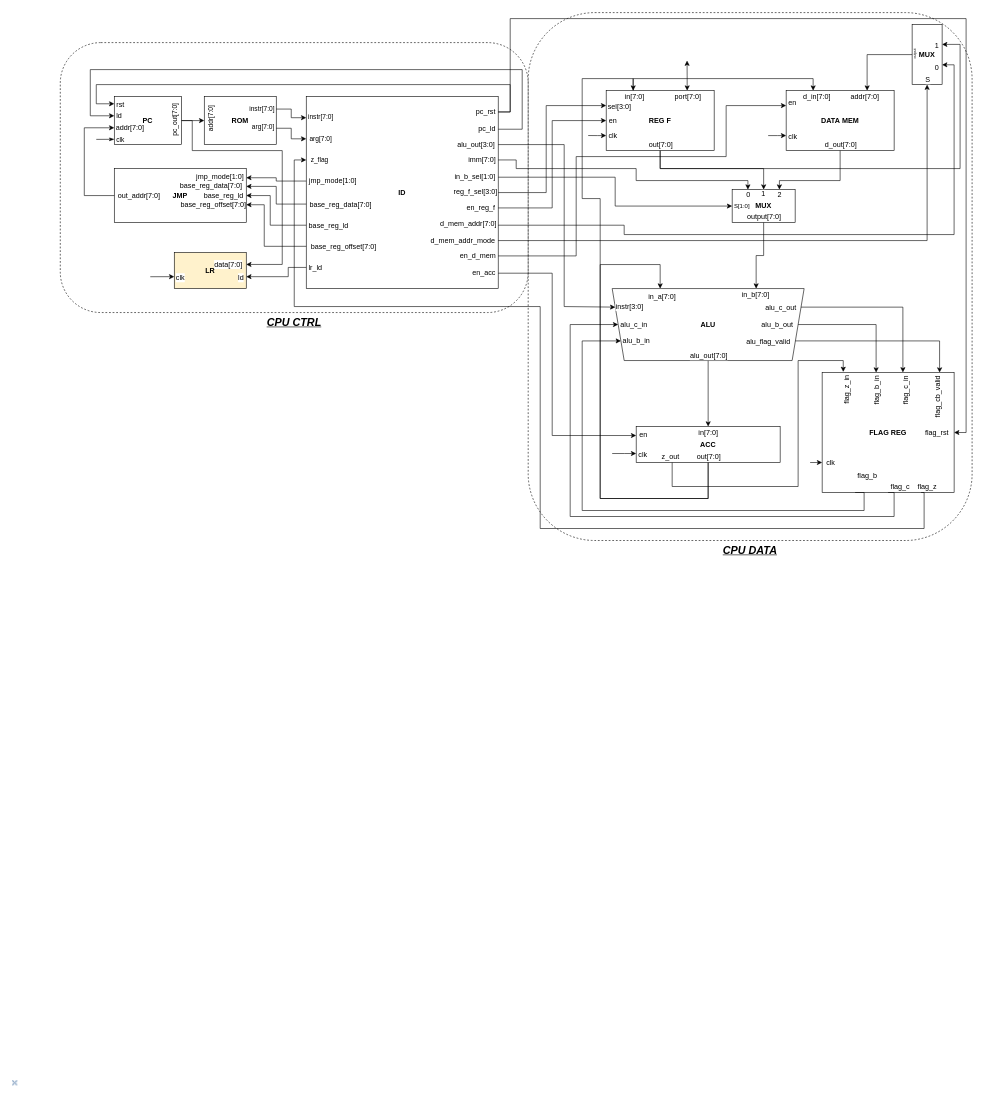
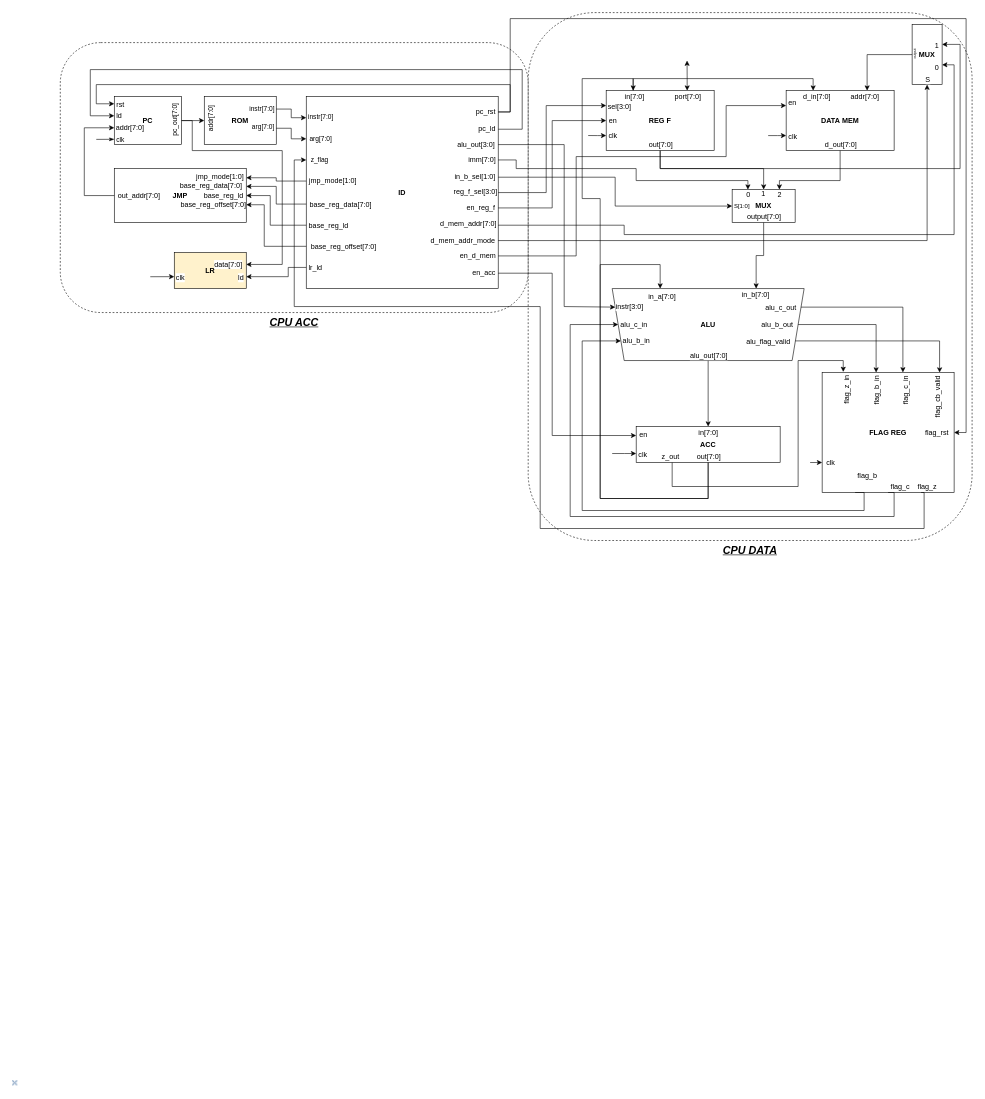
(294, 321) -> (294, 321)
